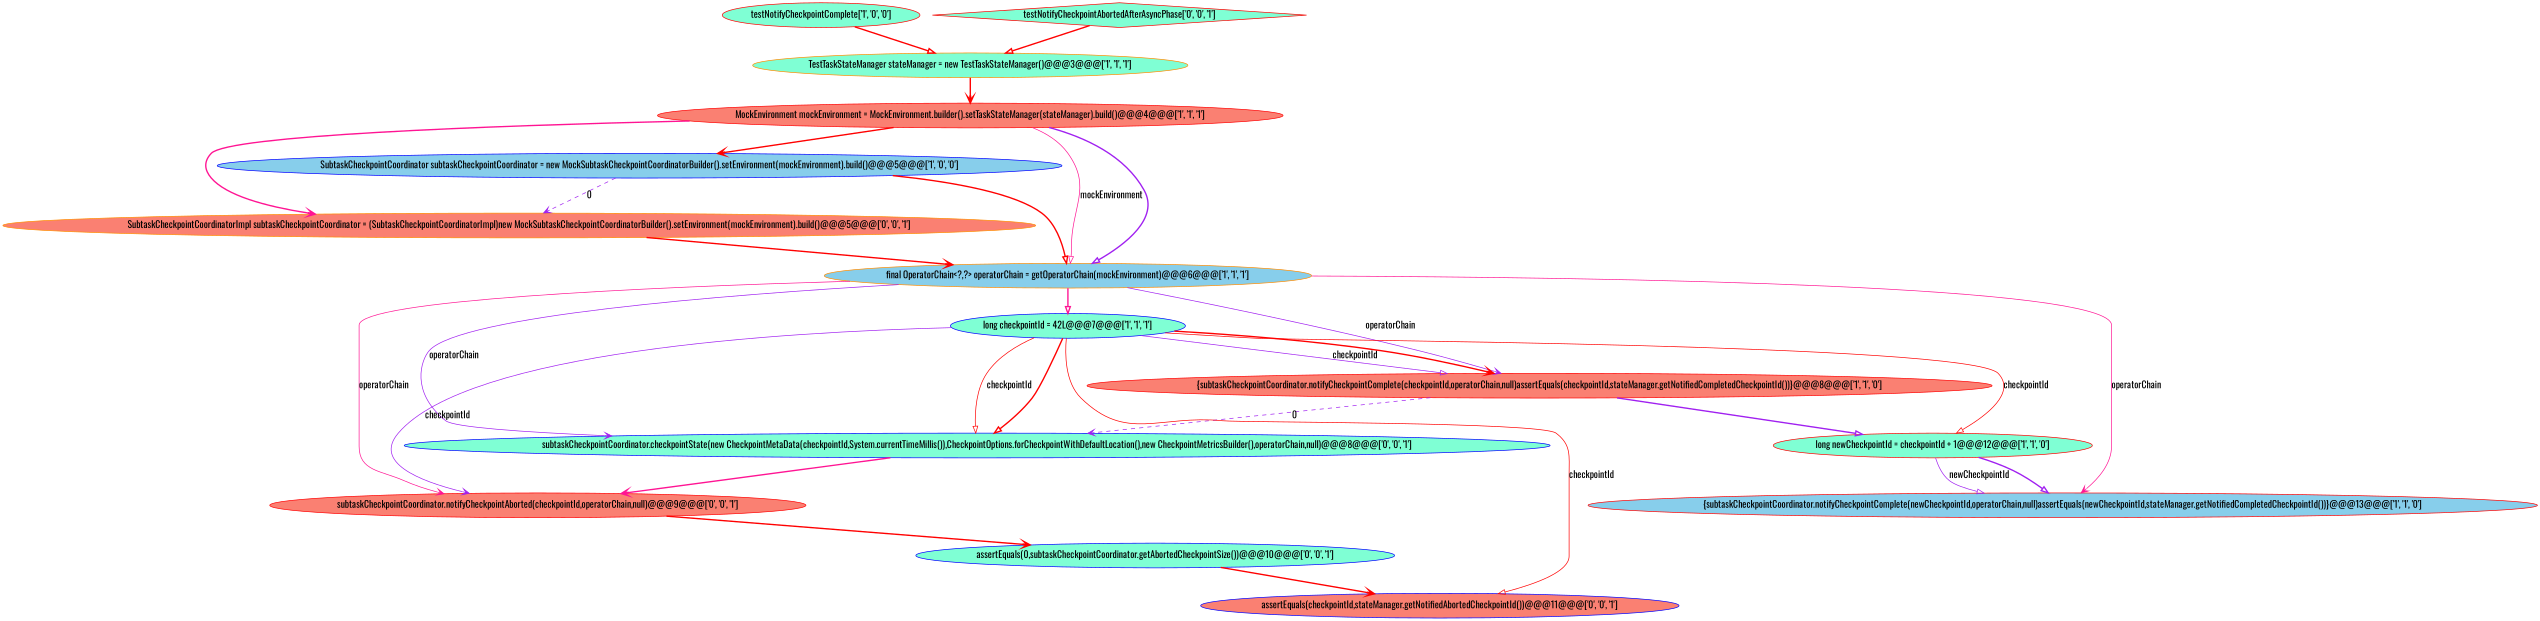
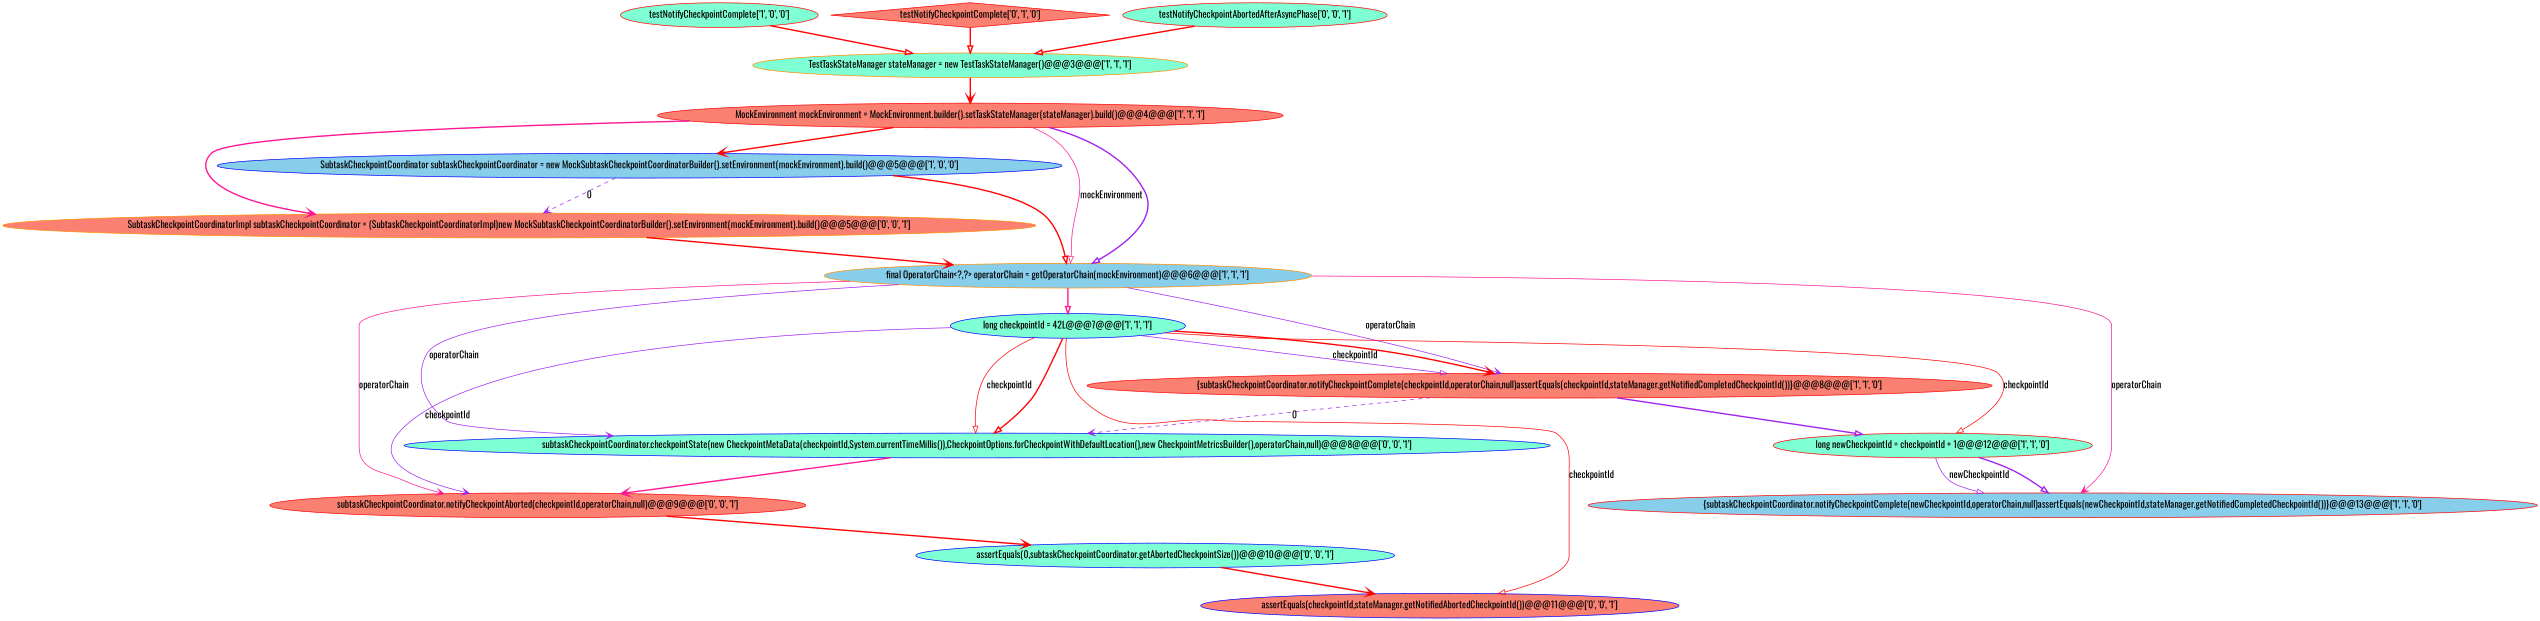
none -> (970, 15)
(1119, 15) -> (1255, 15)
